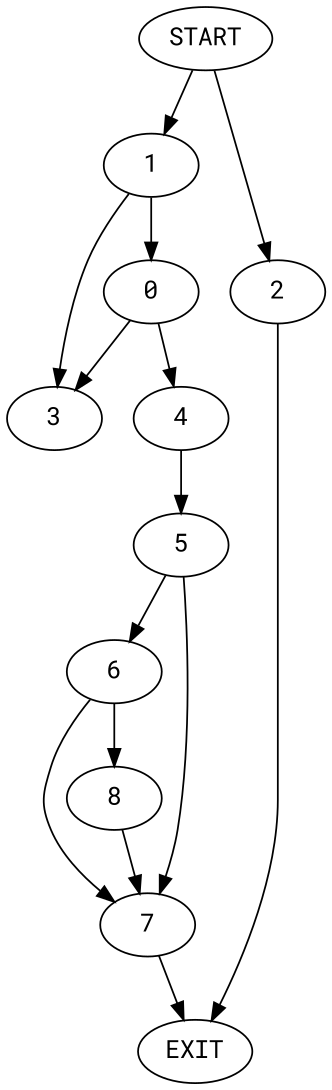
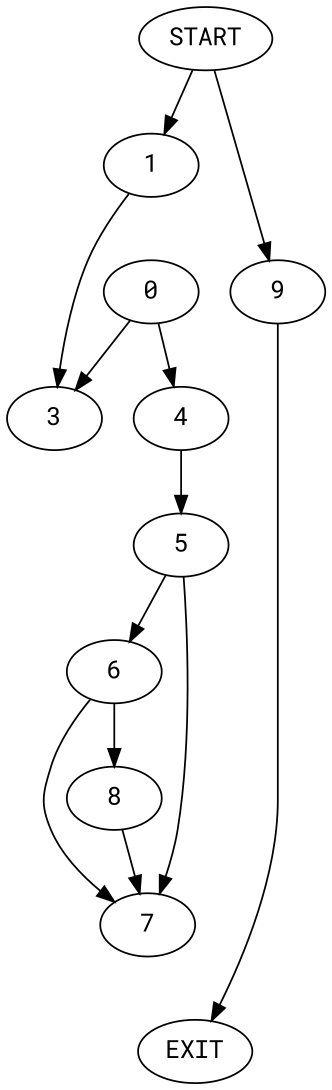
(151, 220) -> none
(278, 292) -> (278, 292)
(168, 980) -> none
